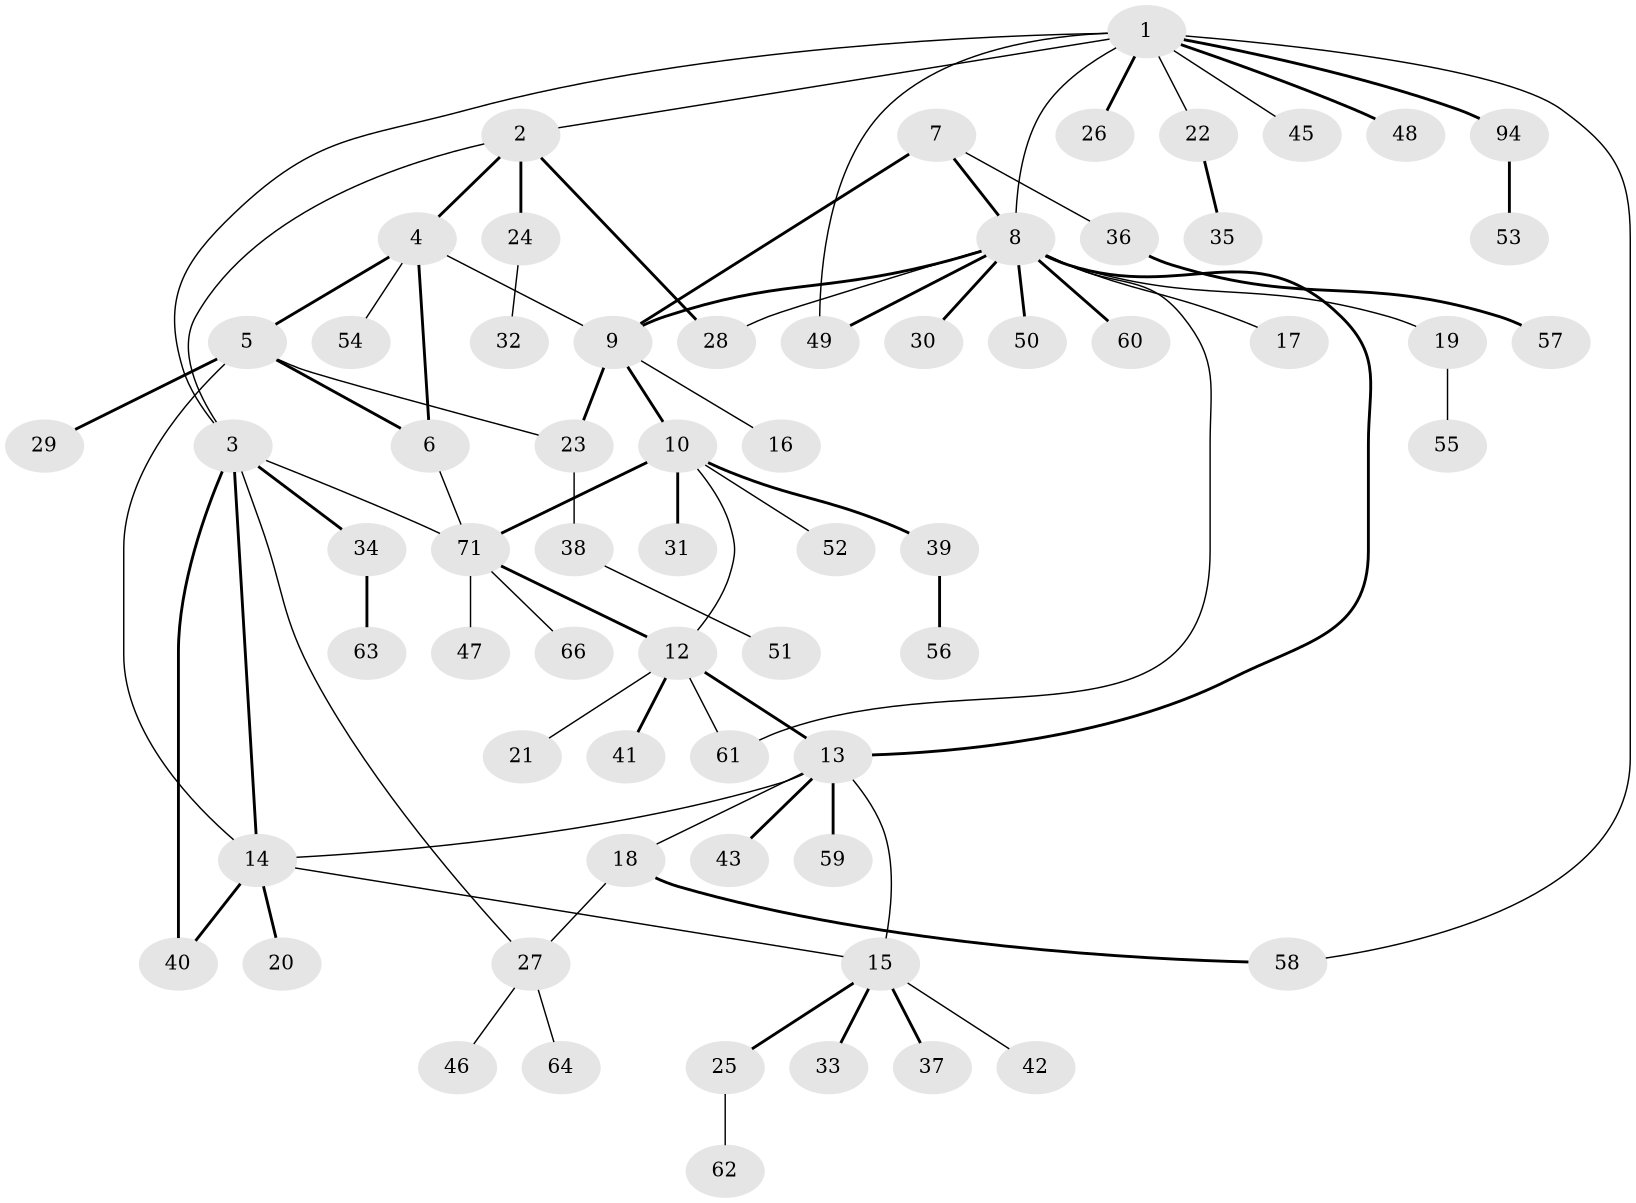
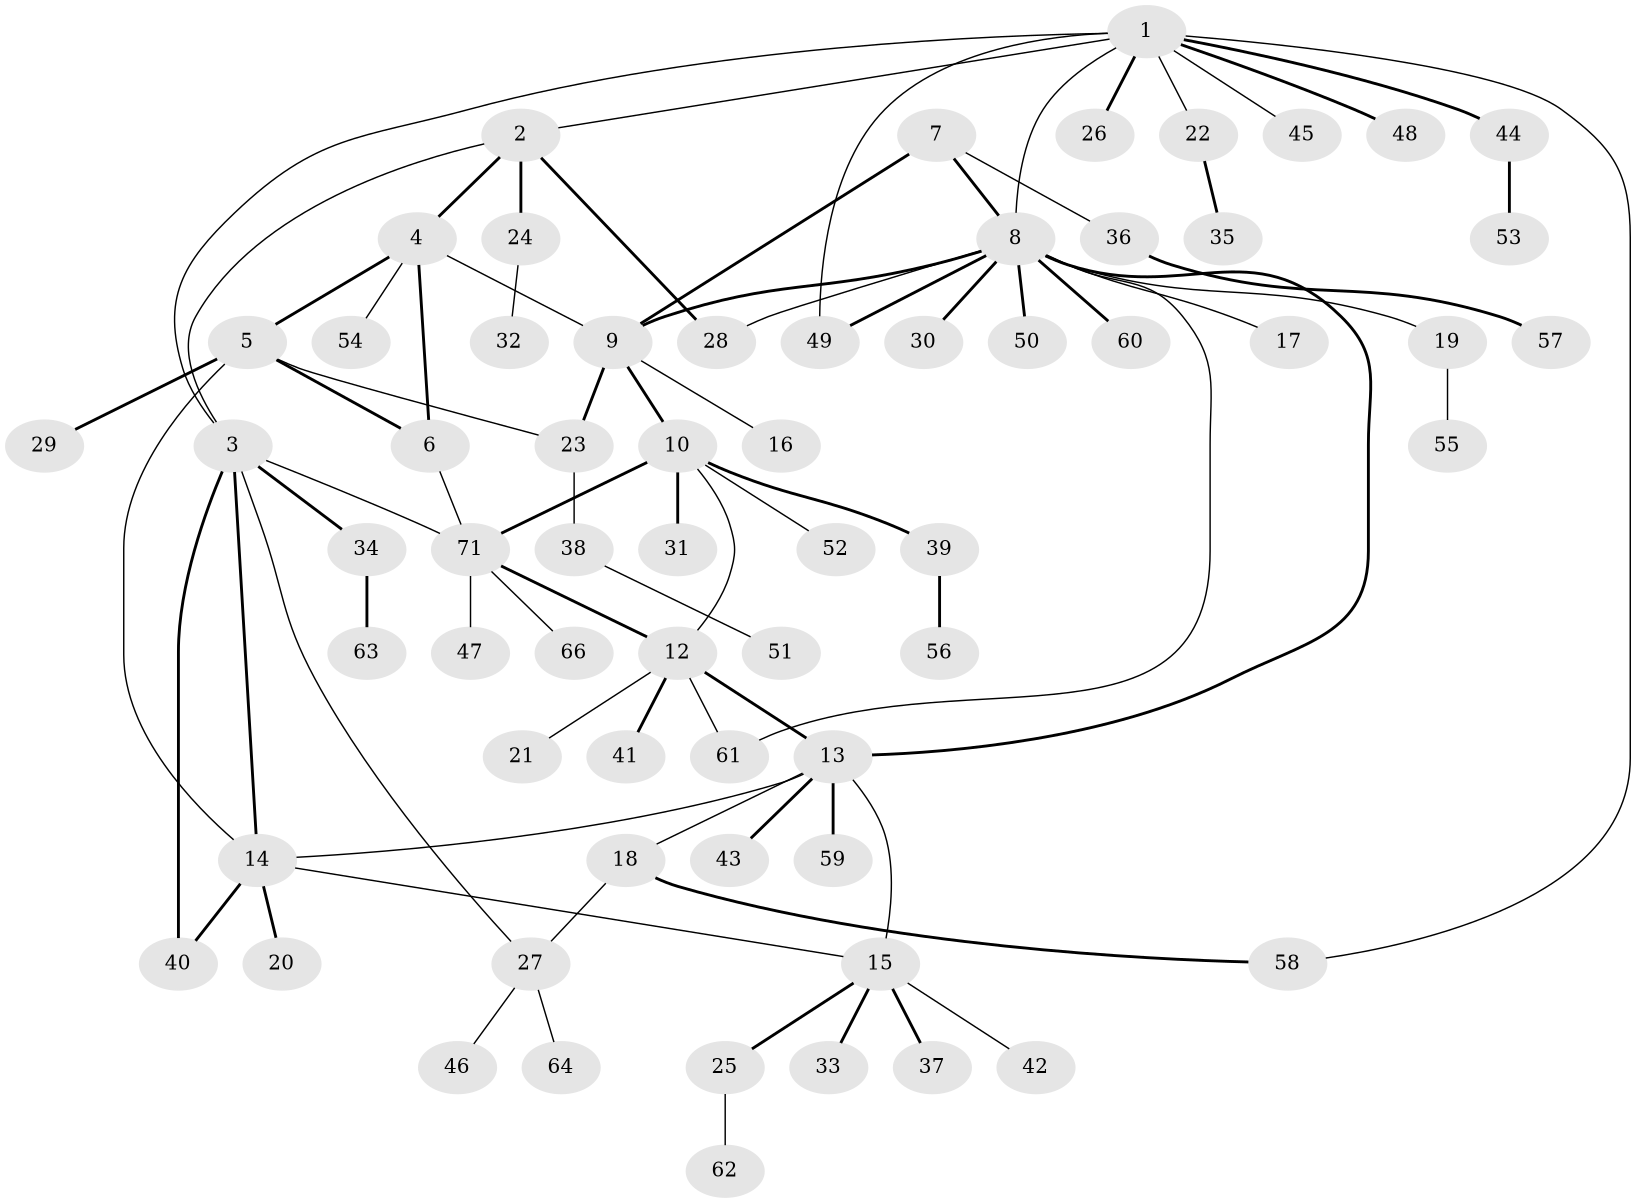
(1509, 135) -> (1509, 135)
